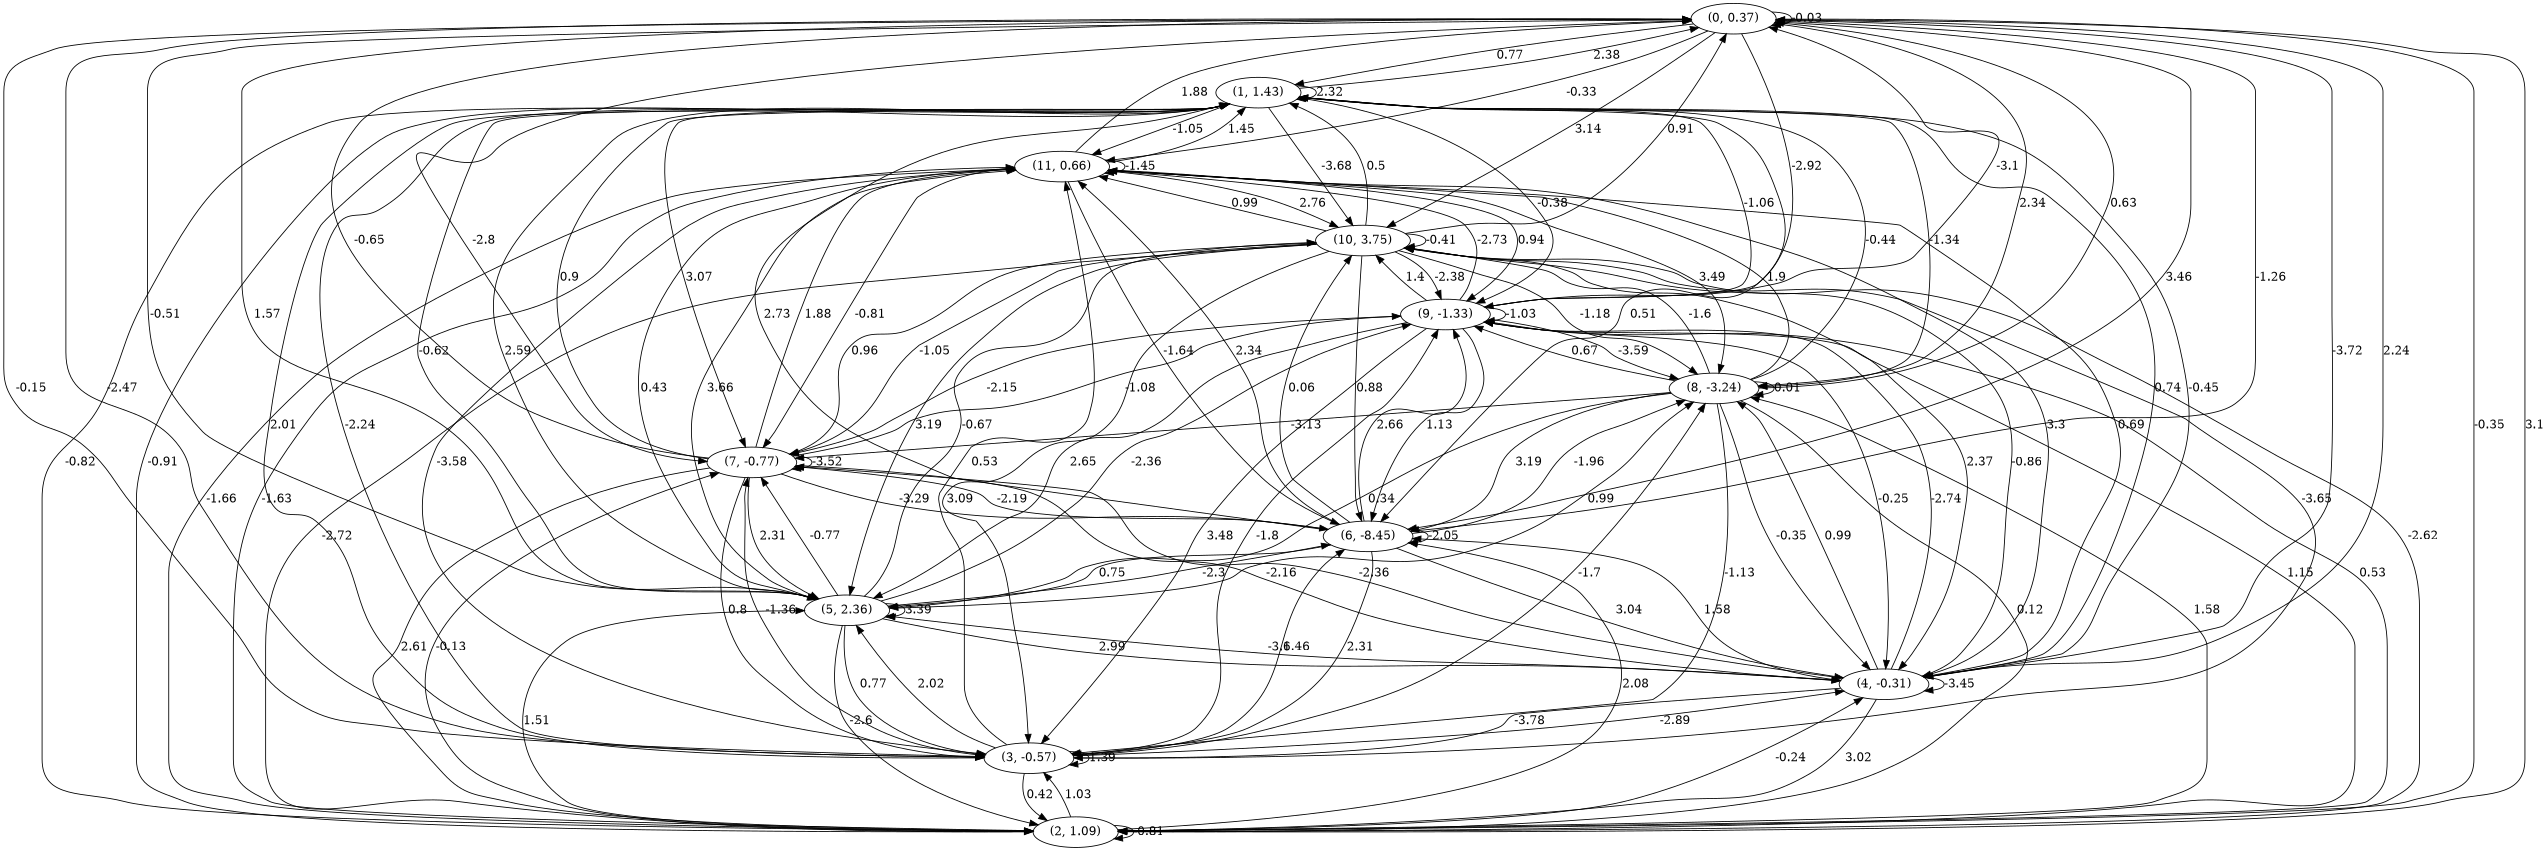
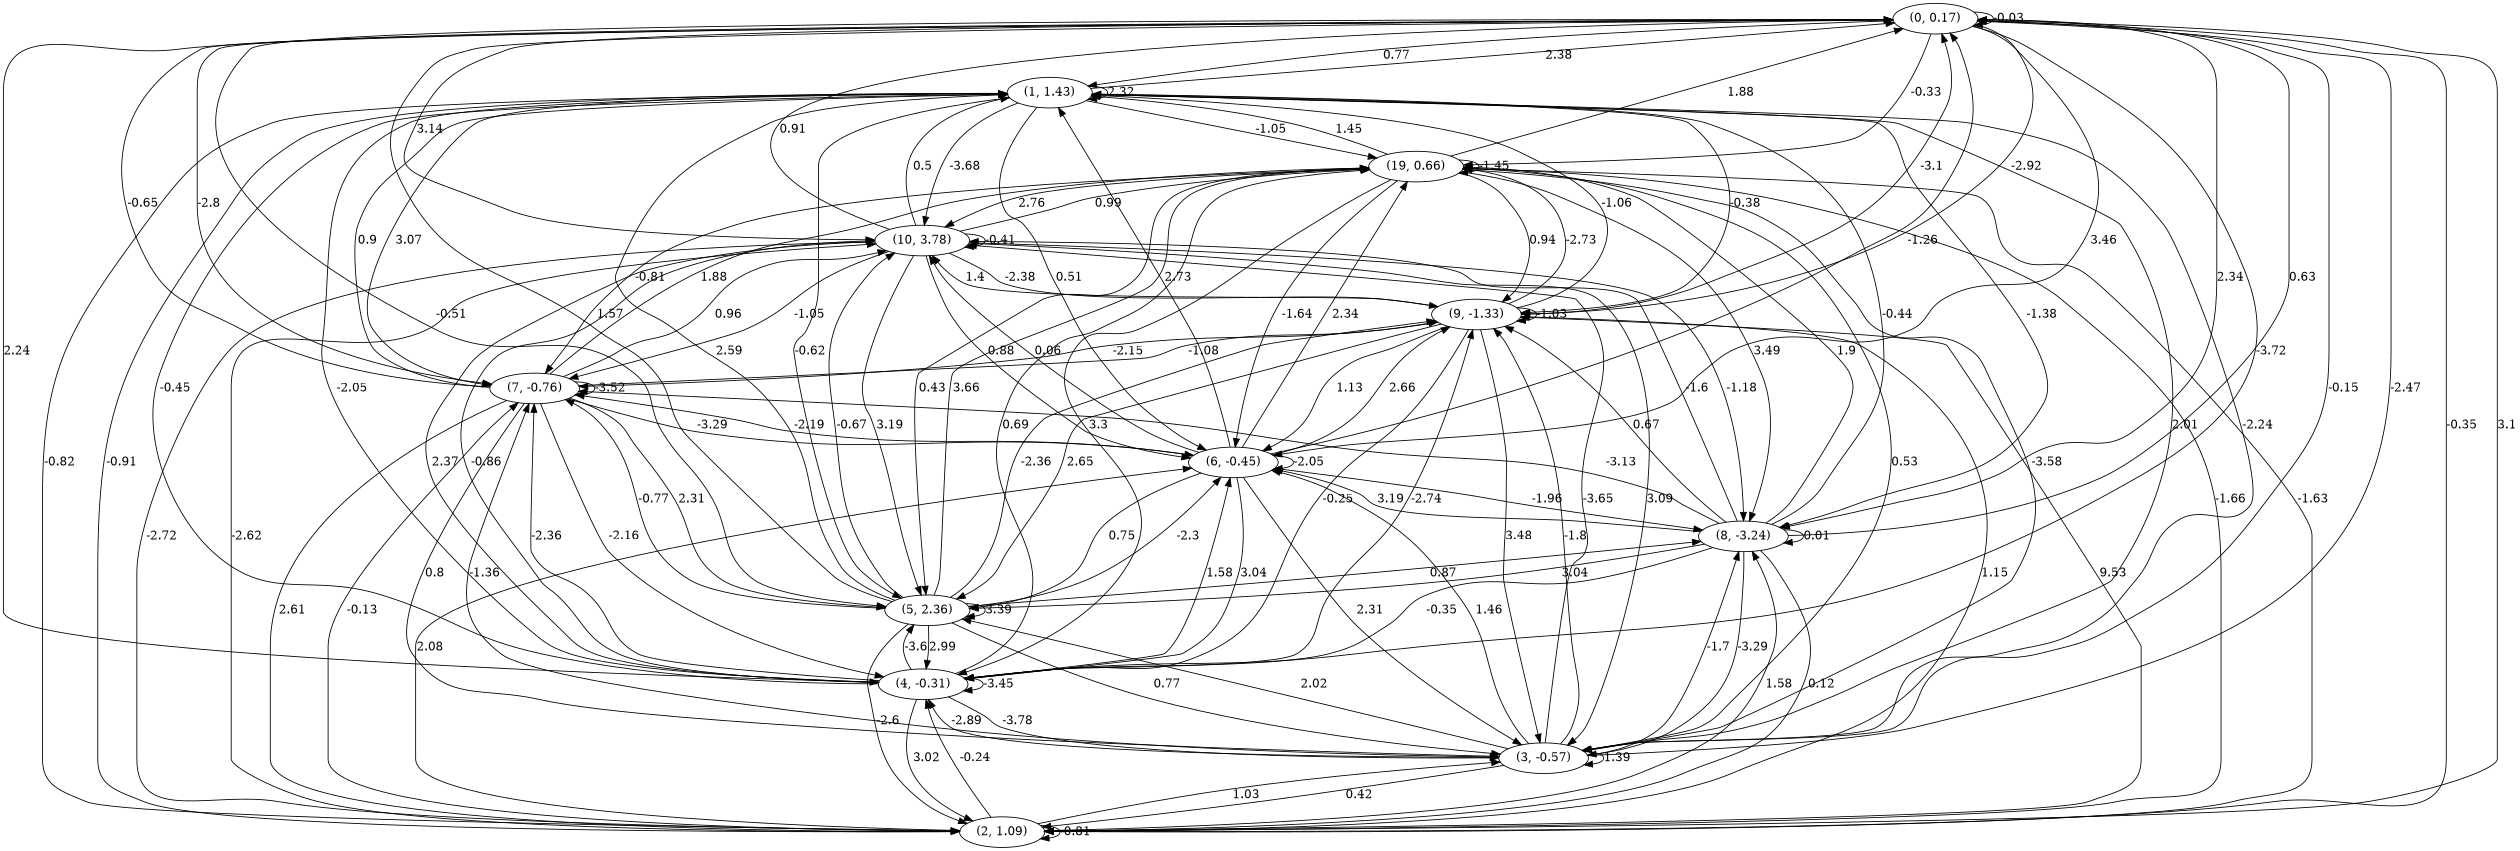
(1734, 19) -> (1935, 19)
(1062, 167) -> (1416, 167)
(1363, 241) -> (922, 241)
(1945, 241) -> (2042, 315)
(1596, 344) -> none
(2168, 388) -> (352, 388)
(752, 462) -> (535, 388)
(1382, 499) -> (1575, 573)
(1601, 499) -> (1443, 573)
(1817, 534) -> none
(1368, 536) -> (1233, 462)
(1740, 573) -> (1753, 647)
(2373, 573) -> (2113, 573)
(550, 787) -> none
